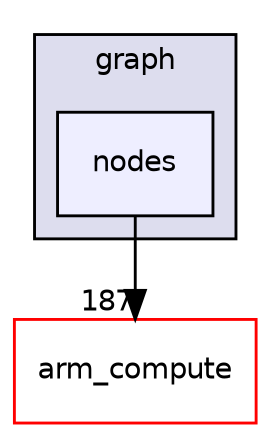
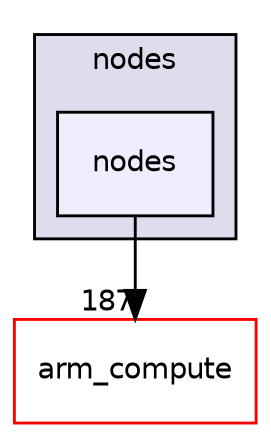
(135, 62) -> (135, 62)
